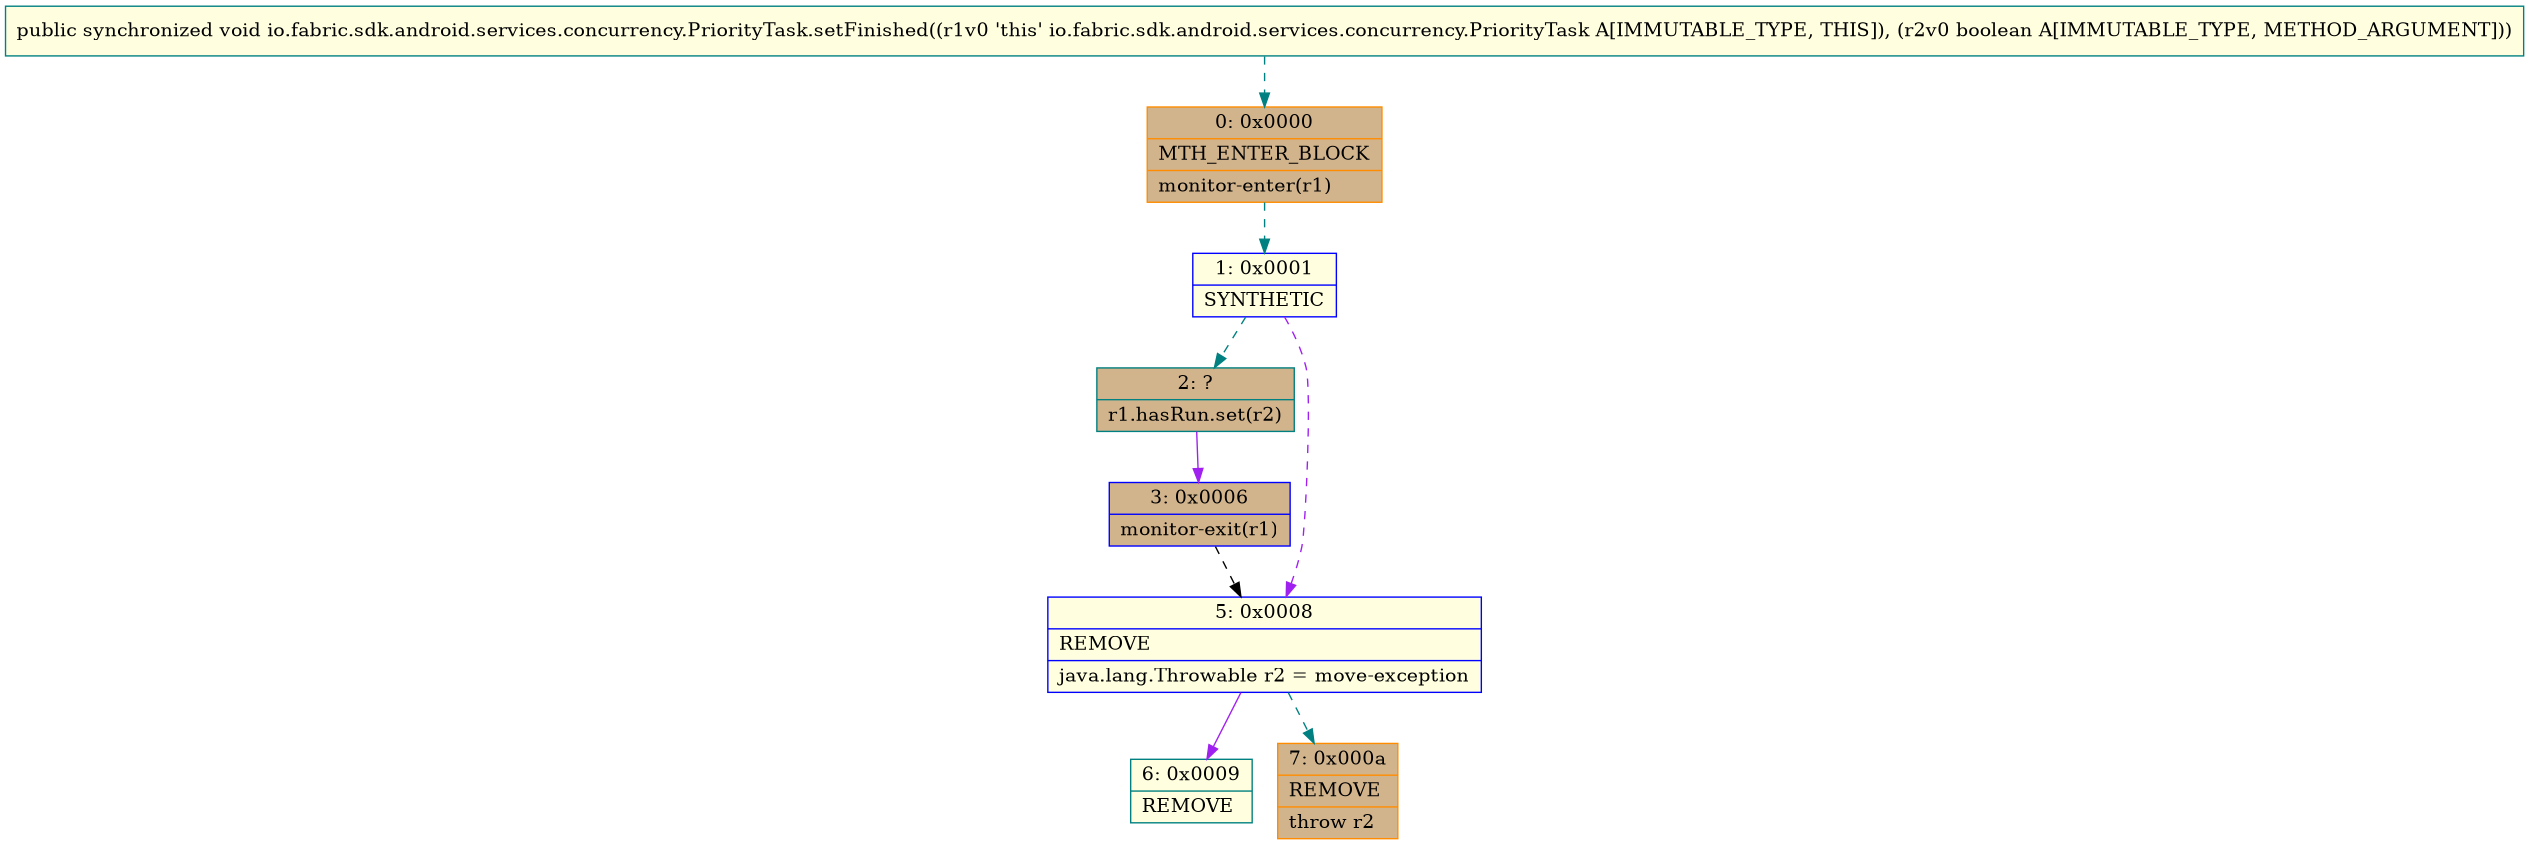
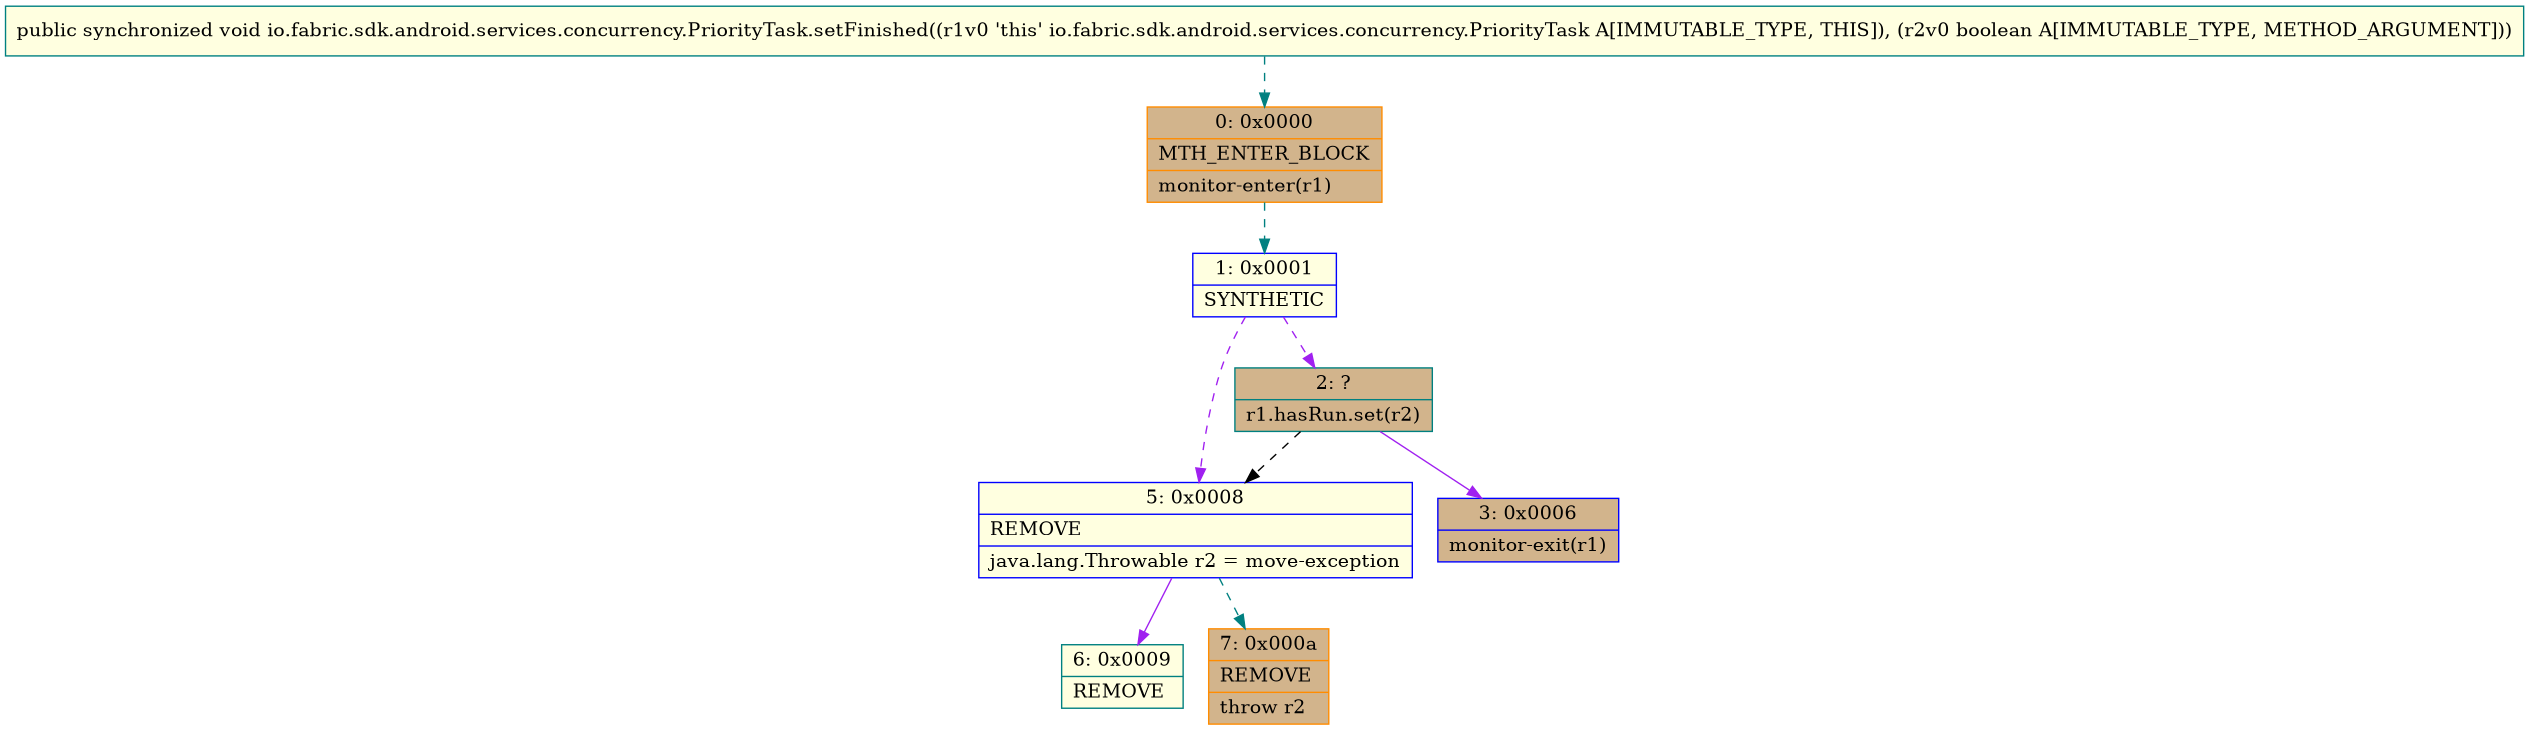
(1234, 336) -> (1295, 336)
(1225, 565) -> (1278, 452)
